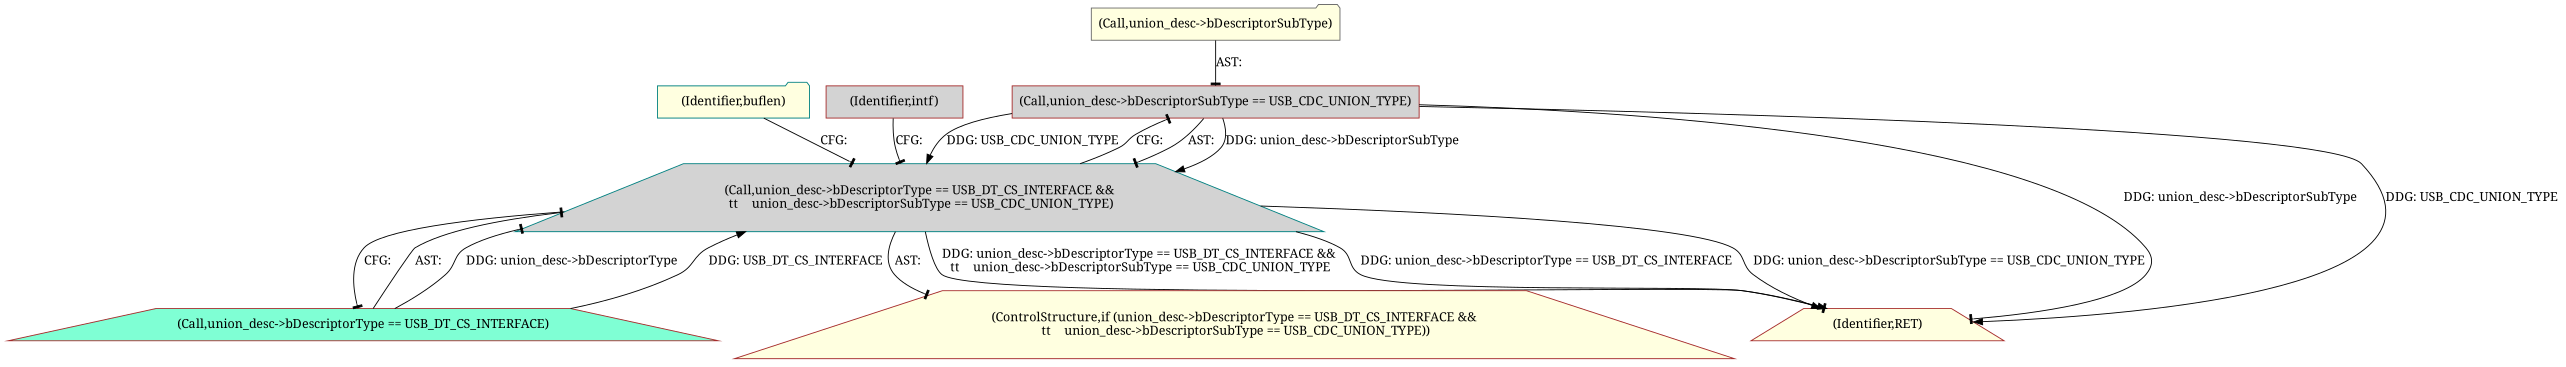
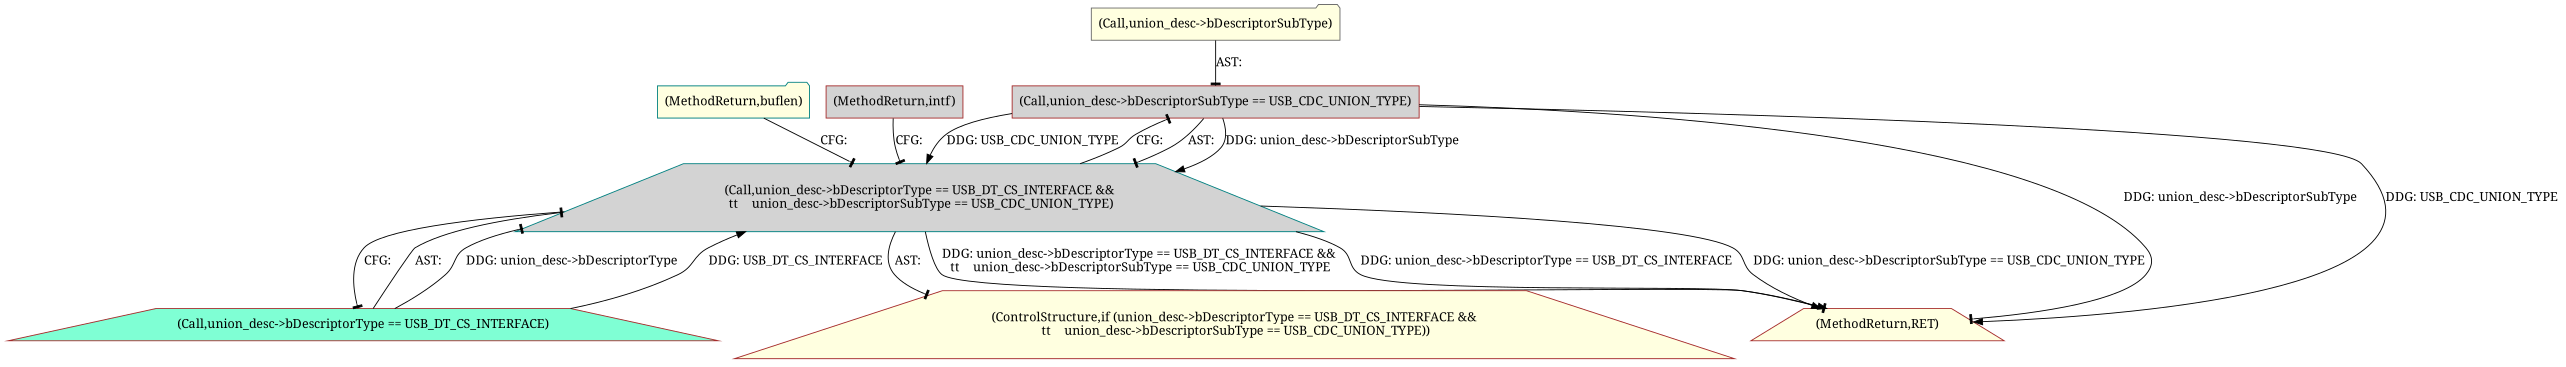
(734, 102) -> (734, 102)
(895, 102) -> (895, 102)
(1878, 325) -> (1878, 325)
